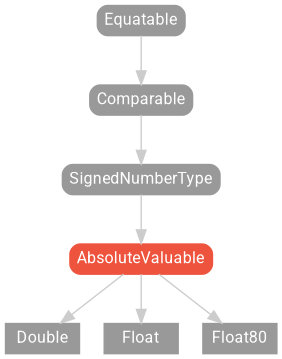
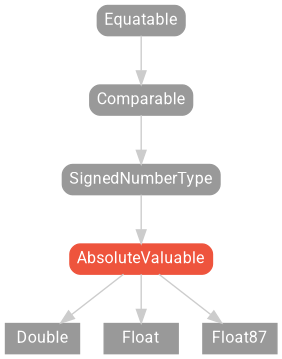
(240, 339) -> (240, 339)
